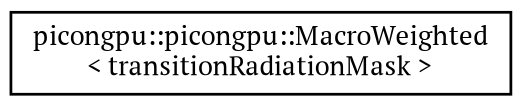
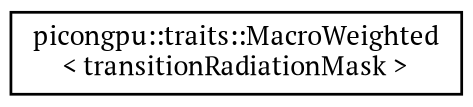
(261, 53) -> (236, 53)
